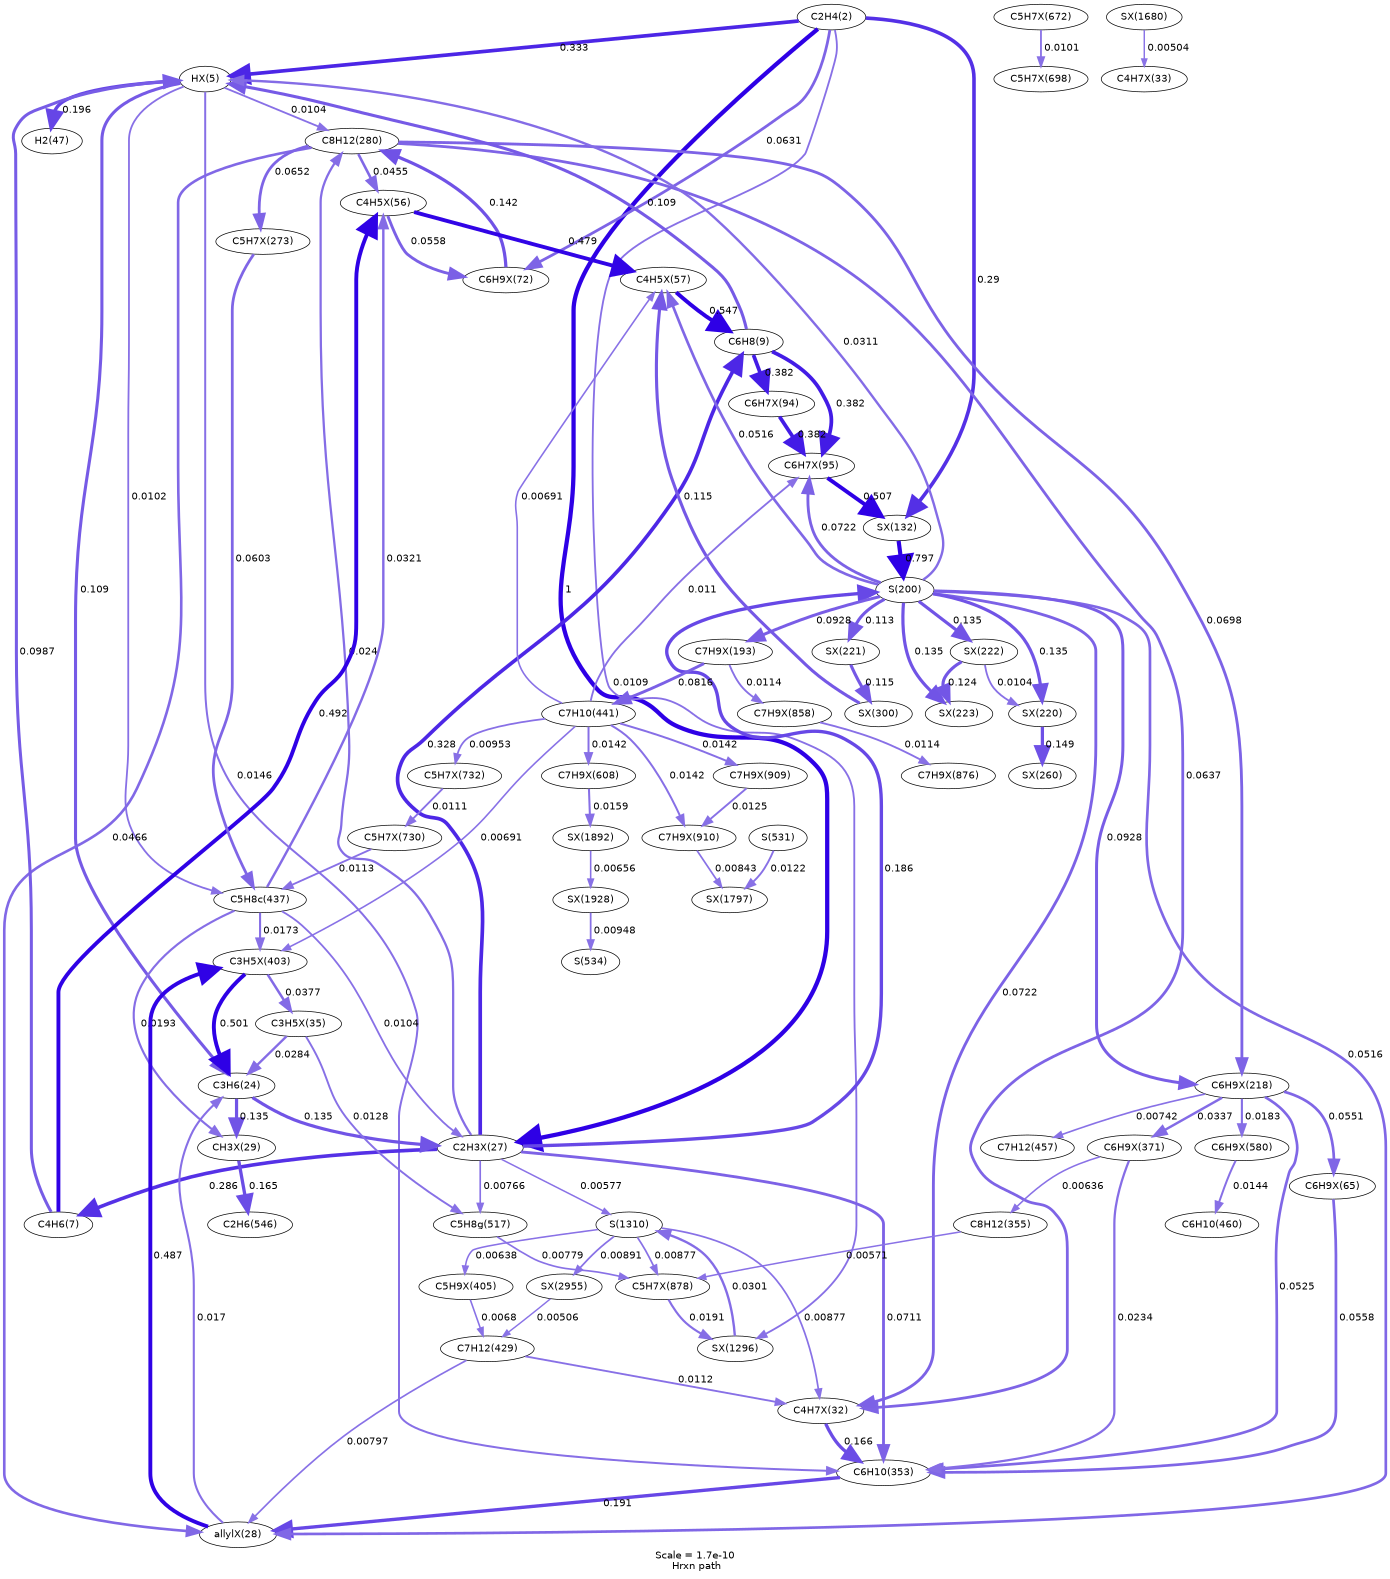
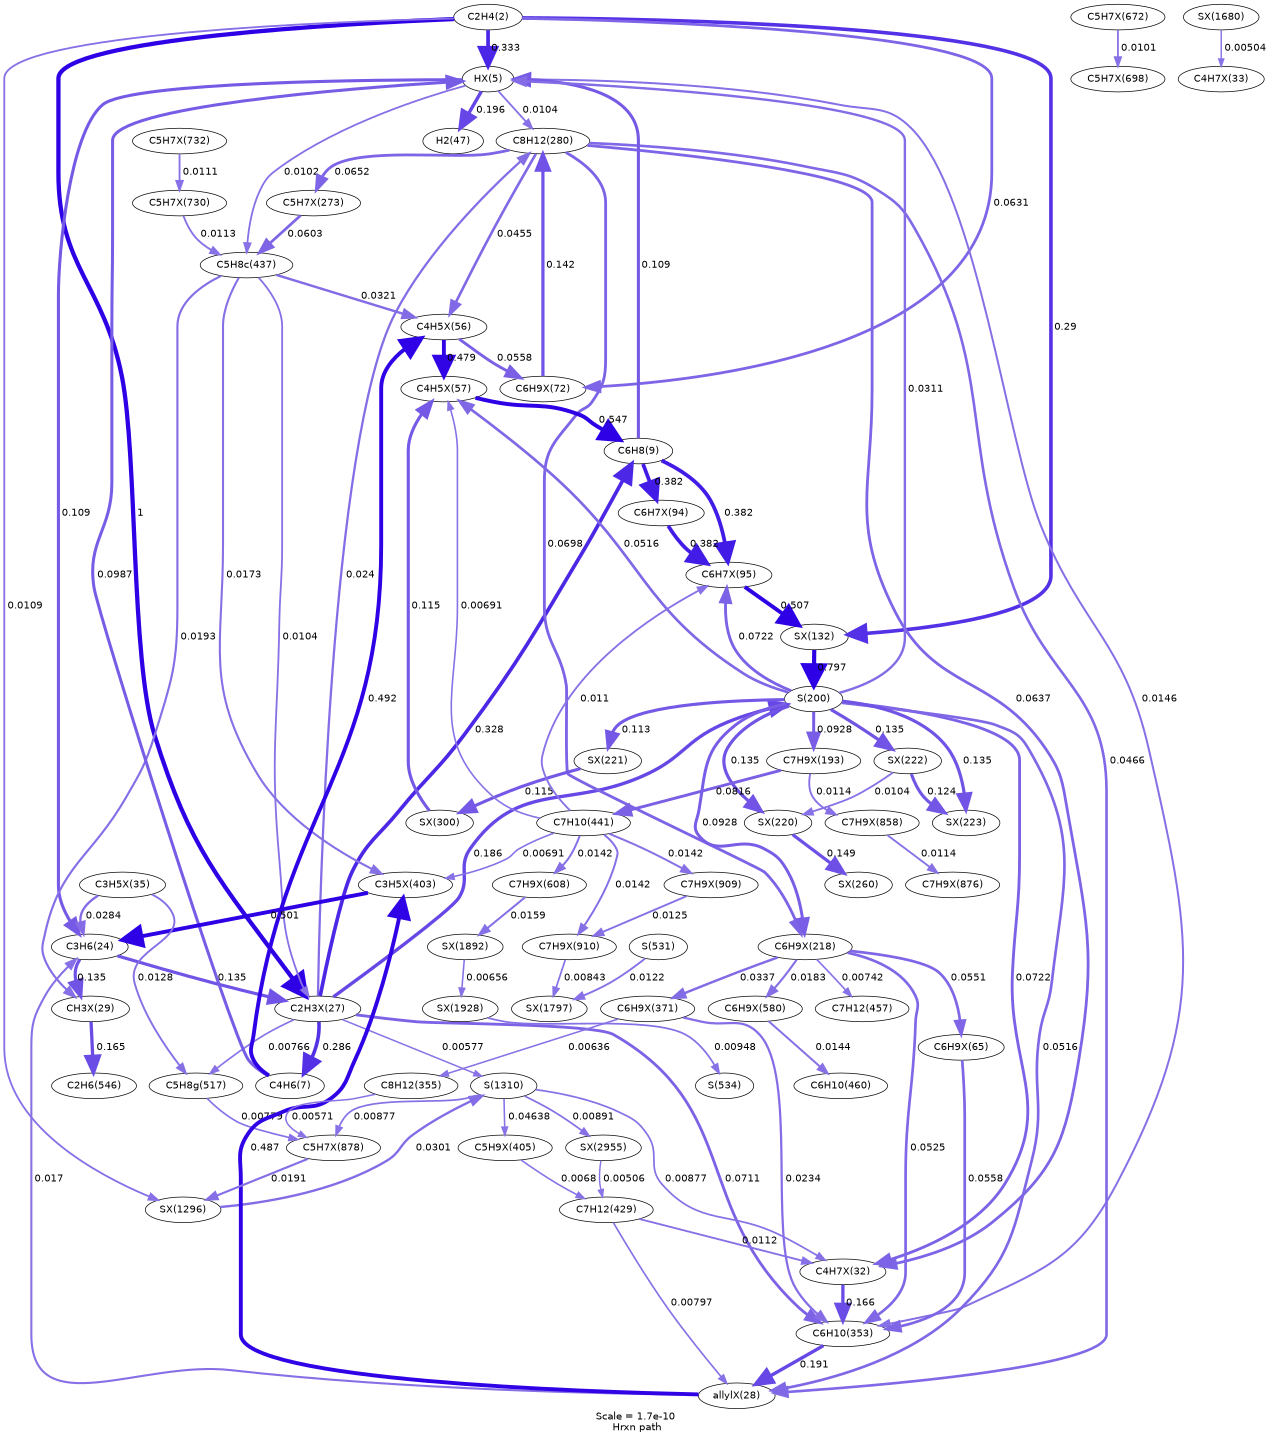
(496, 727) -> none
(276, 987) -> none
(495, 1256) -> (528, 1117)
